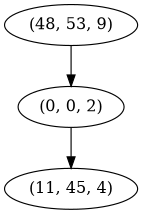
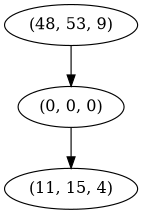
(71, 107) -> (71, 107)
(71, 189) -> (71, 189)
